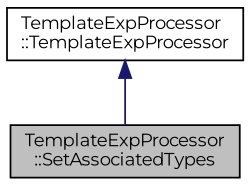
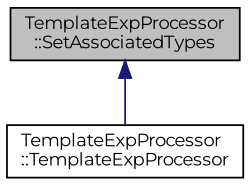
(125, 102) -> (125, 102)
